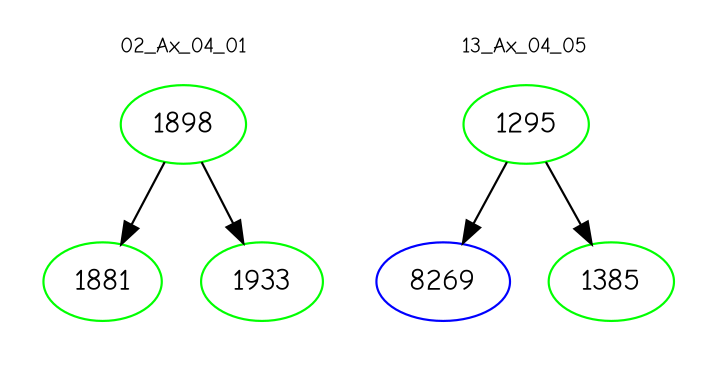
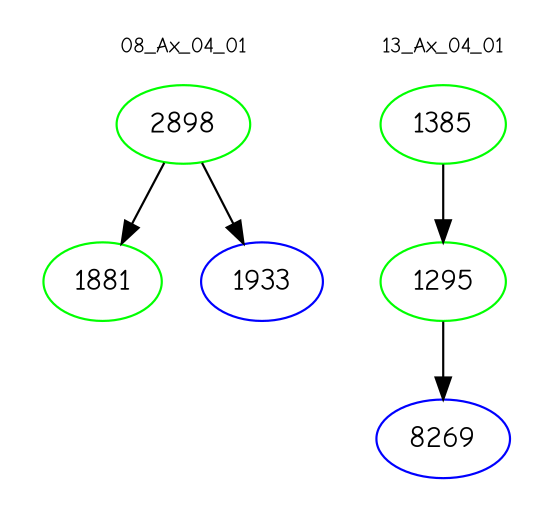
(183, 47) -> (183, 47)
(525, 47) -> (443, 47)
(183, 124) -> (183, 124)
(563, 194) -> (443, 192)
(262, 282) -> (262, 282)
